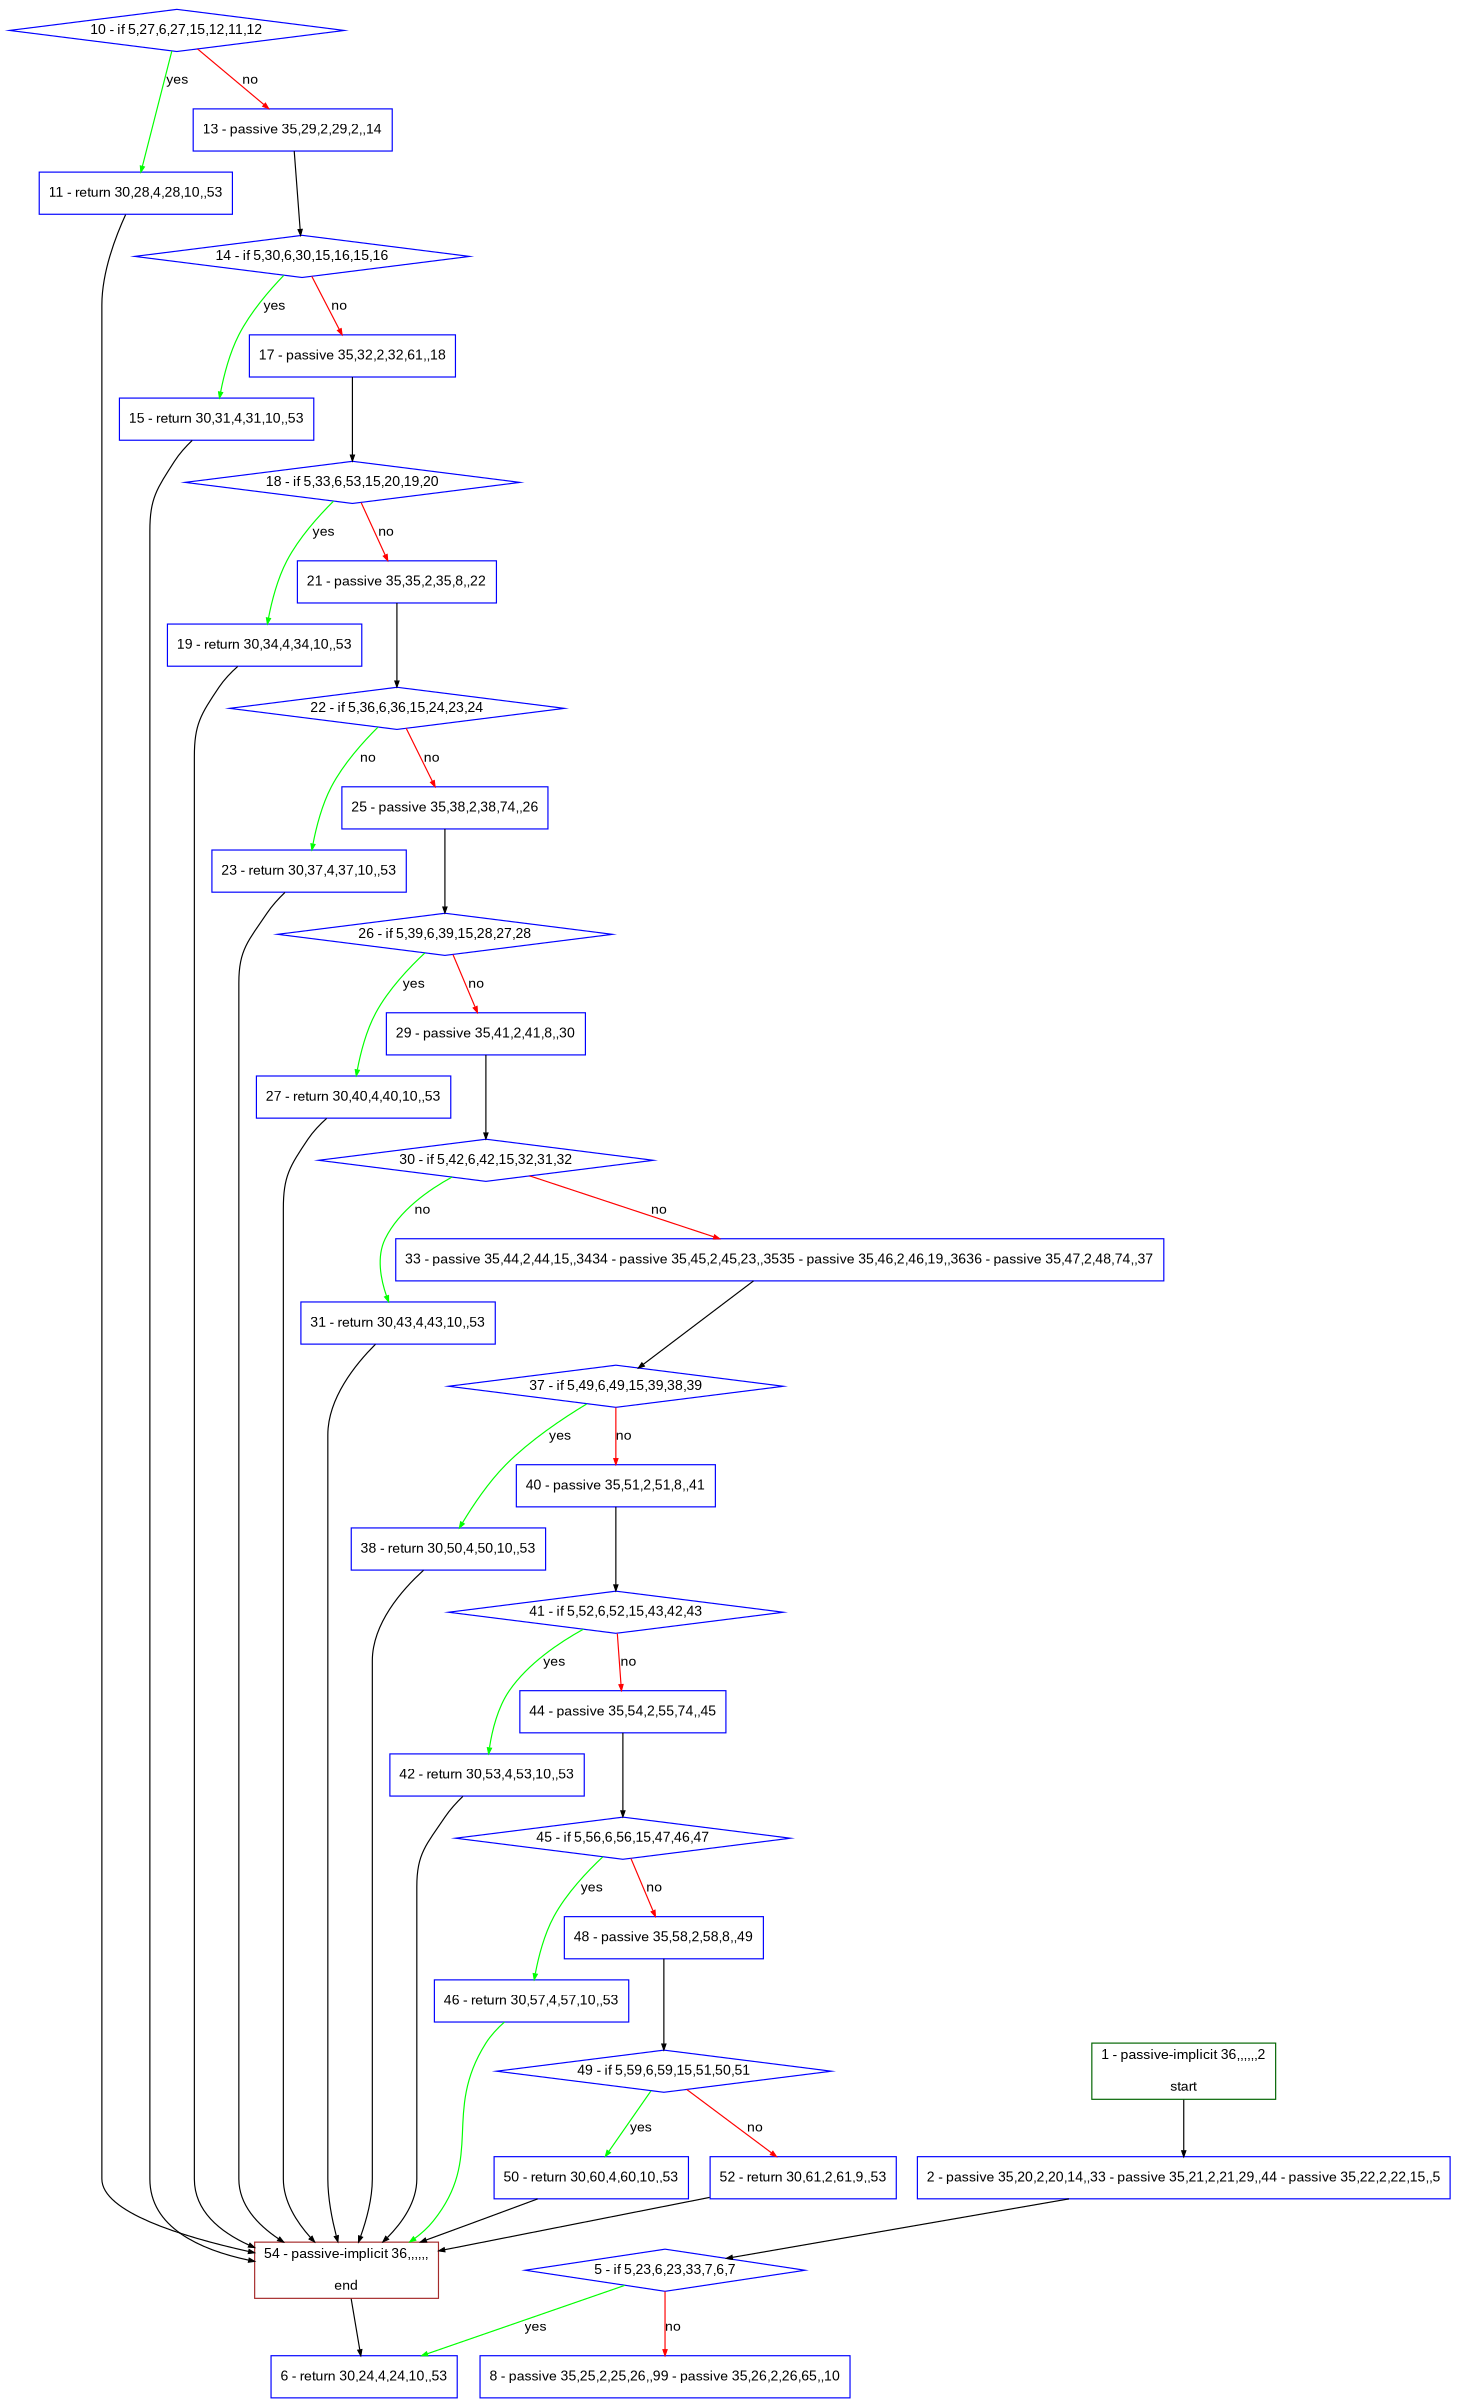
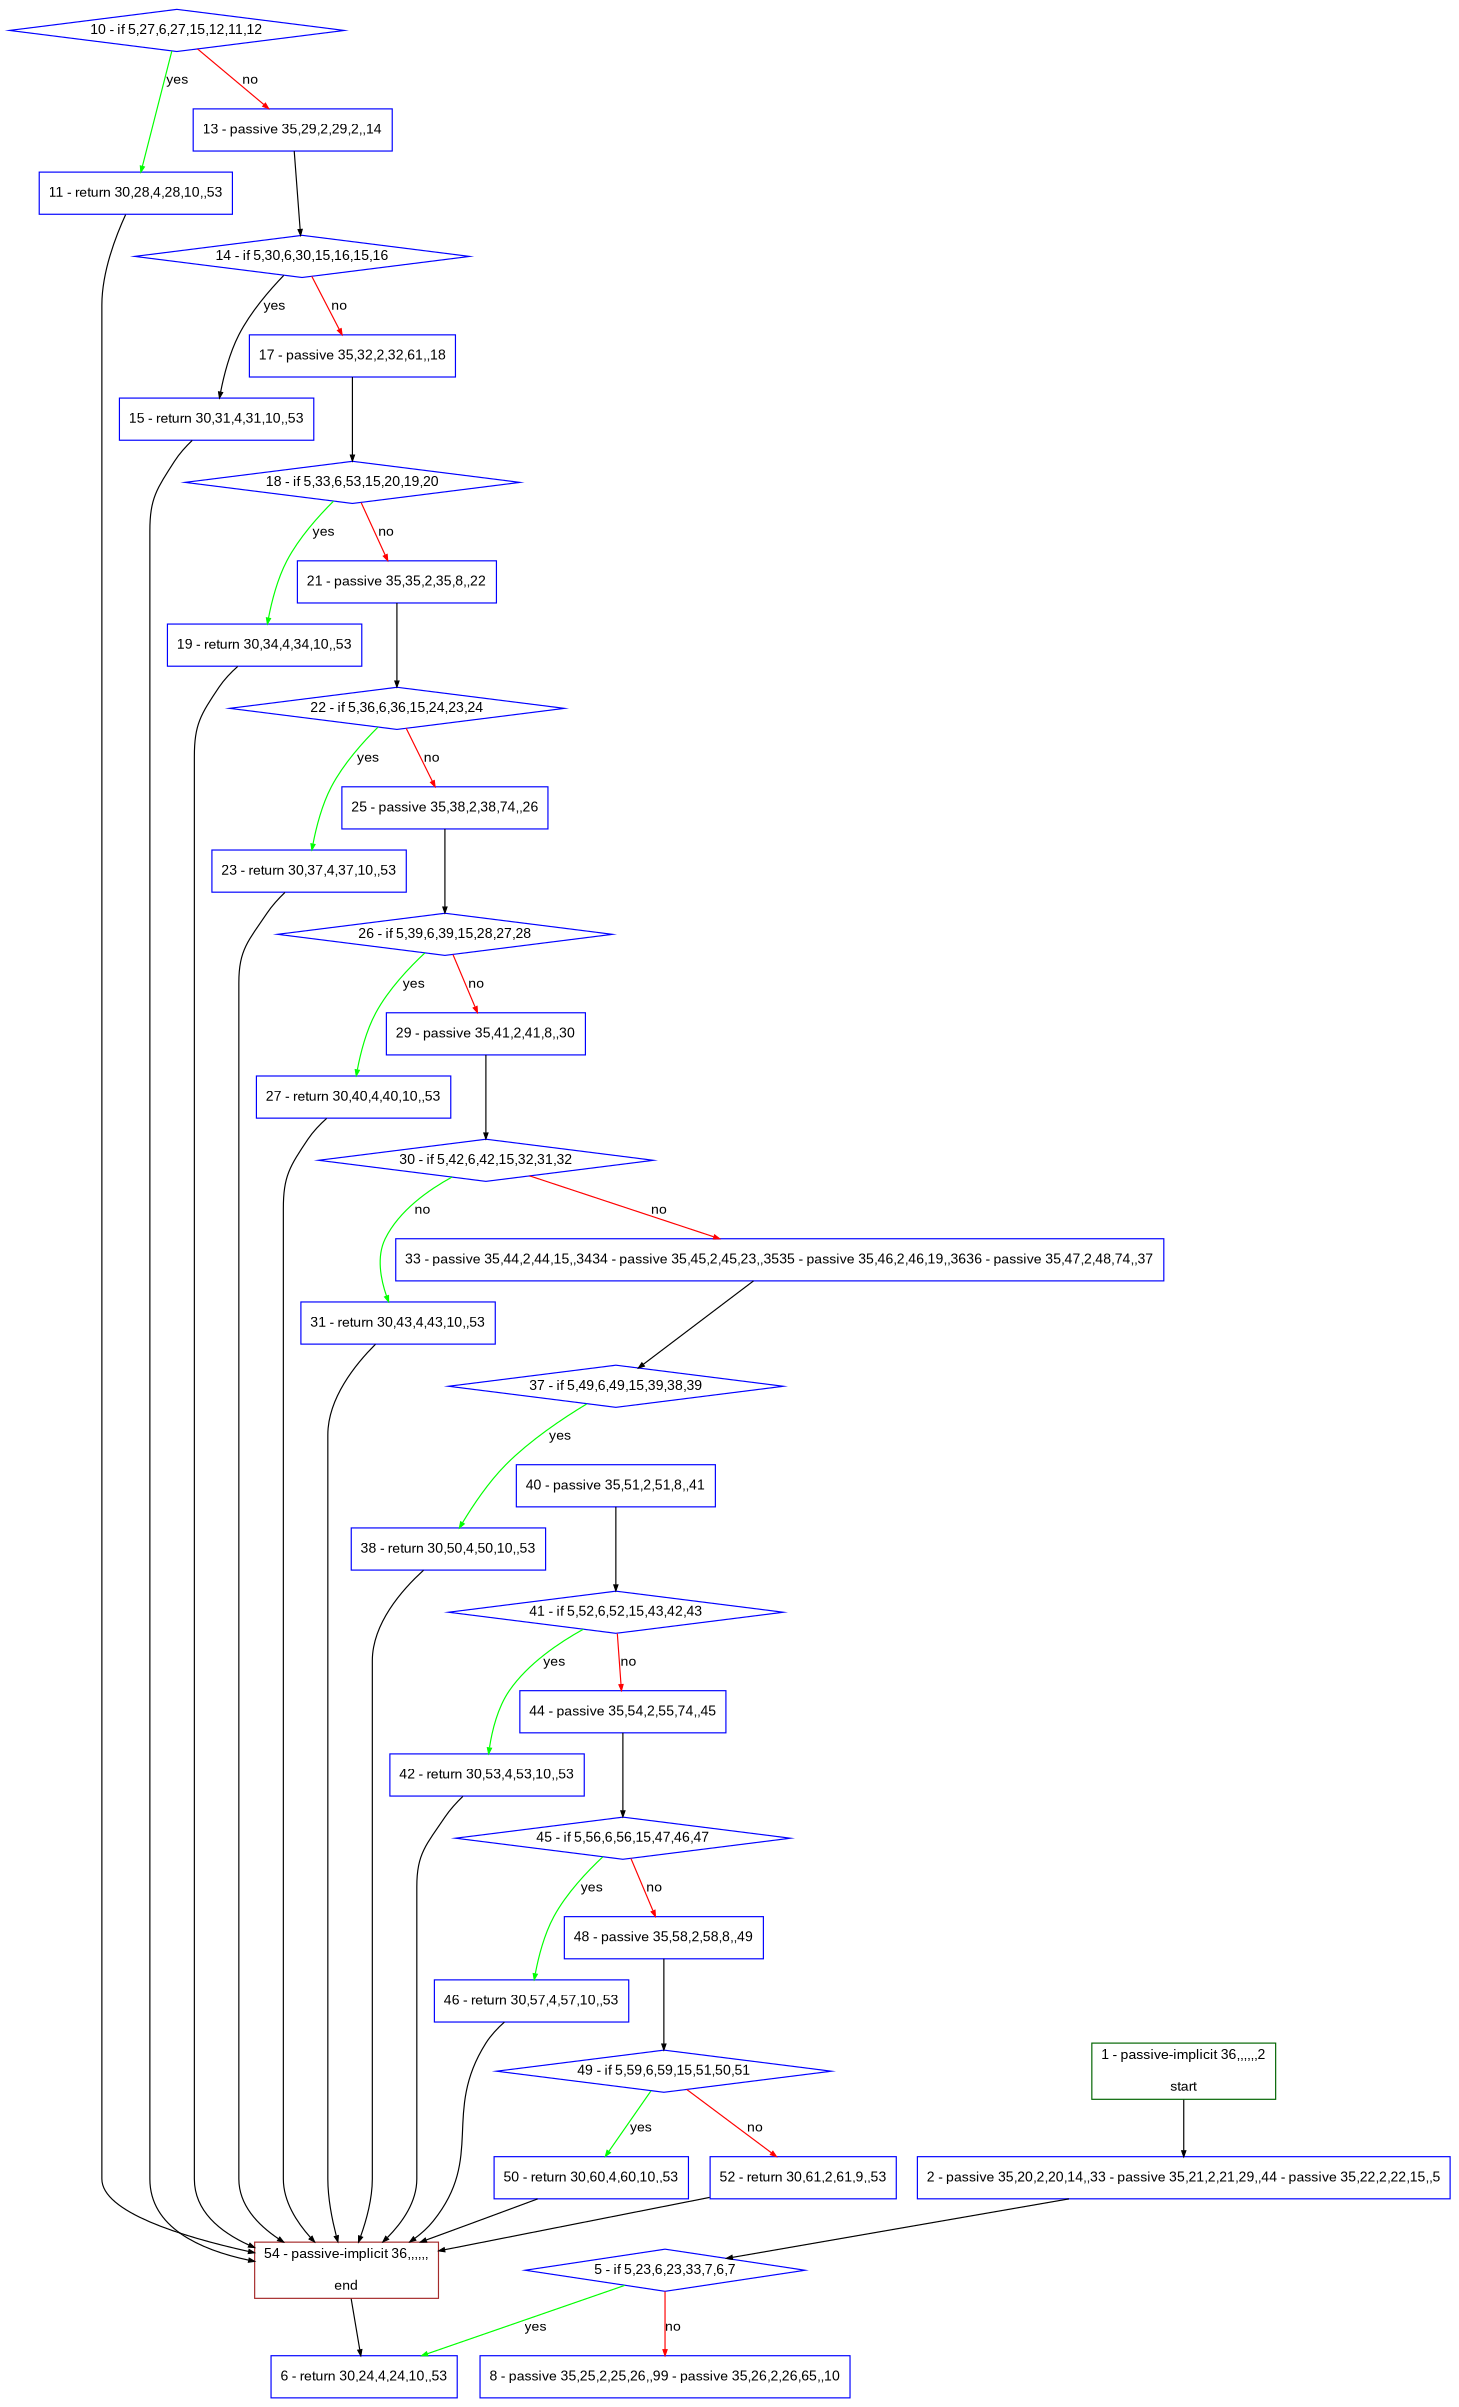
(242, 328) -> (242, 328)
(368, 758) -> (368, 758)
(616, 1433) -> none
(462, 2132) -> (462, 2132)
